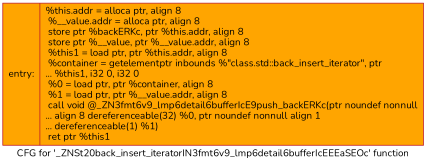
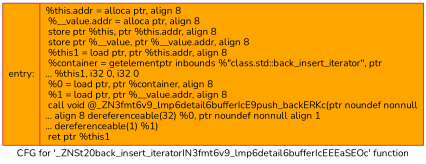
(145, 32) -> (131, 32)
